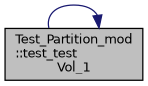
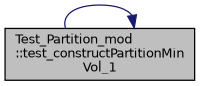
(74, 54) -> (100, 54)
